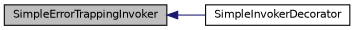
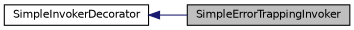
(192, 15) -> (173, 15)
